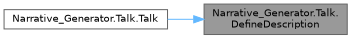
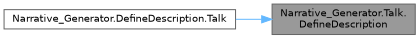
(86, 19) -> (120, 19)
